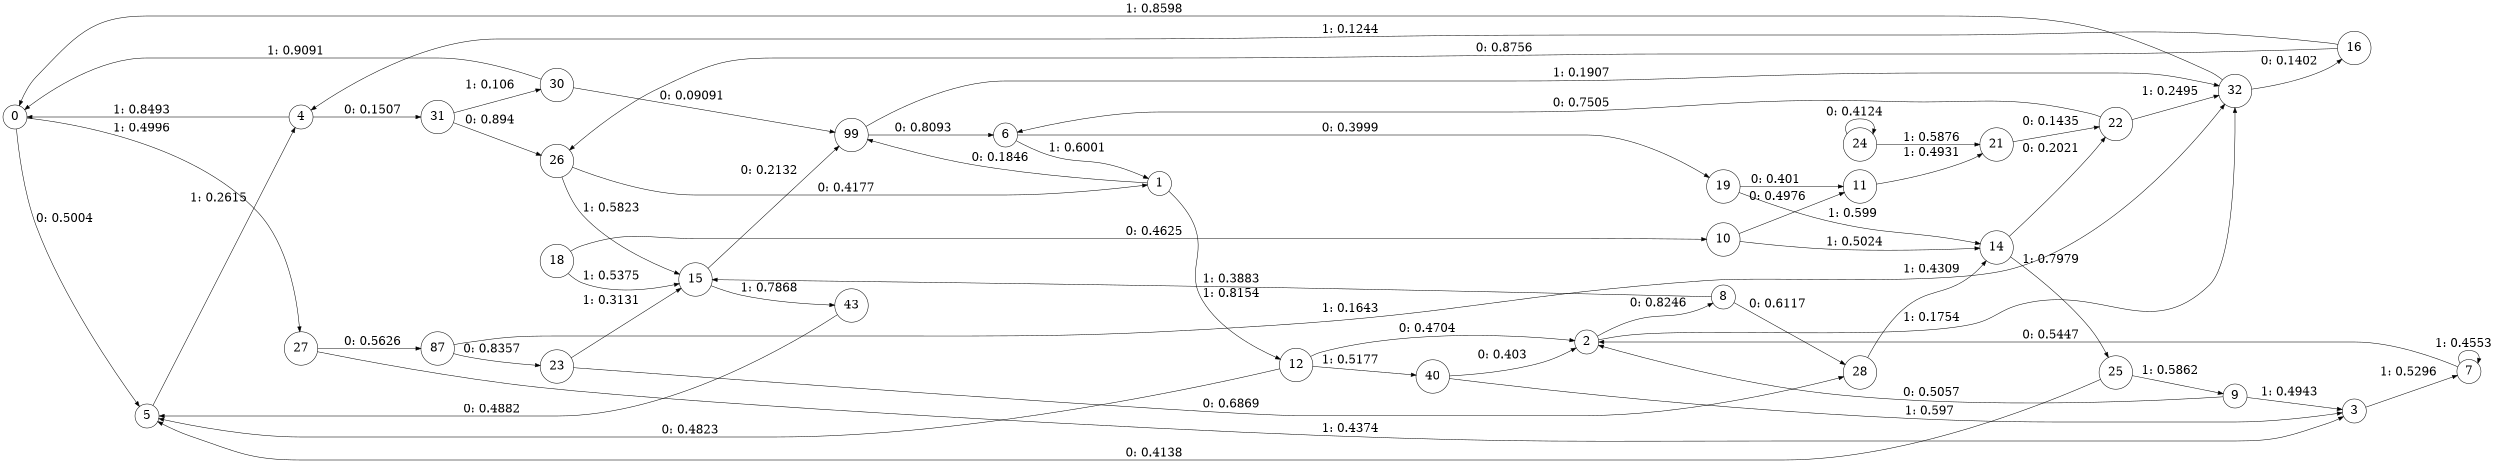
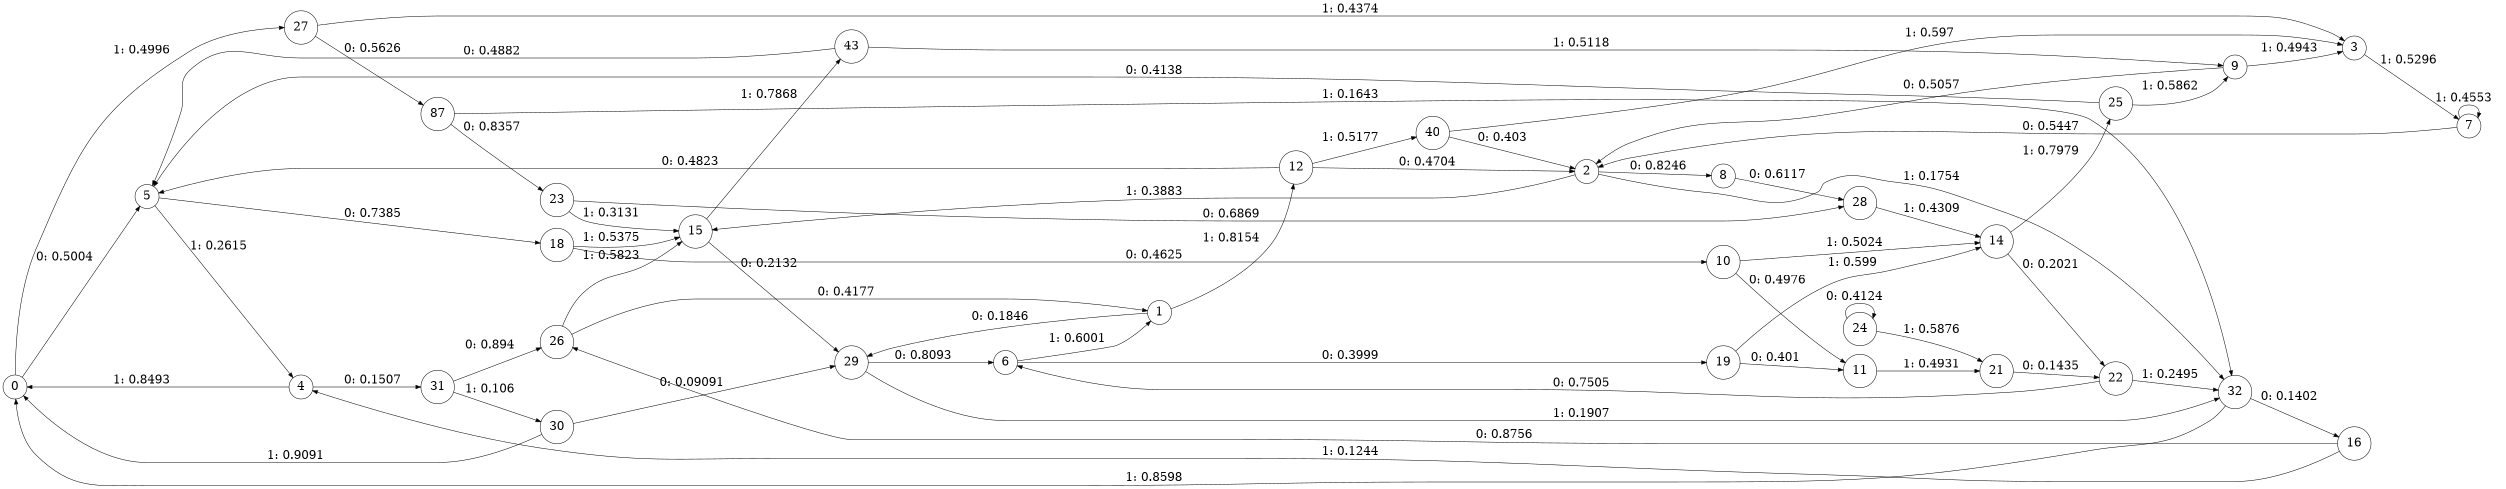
none -> (1543, 50)
(852, 135) -> (852, 362)
none -> (347, 220)
(1214, 287) -> (1147, 199)
